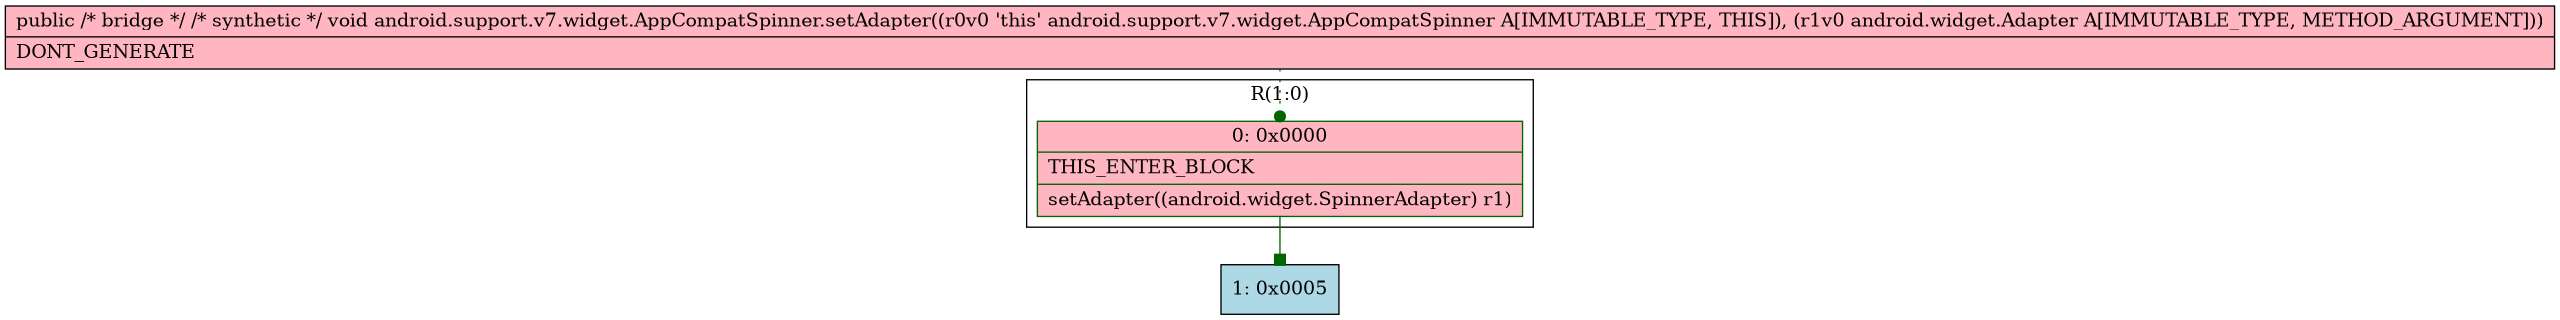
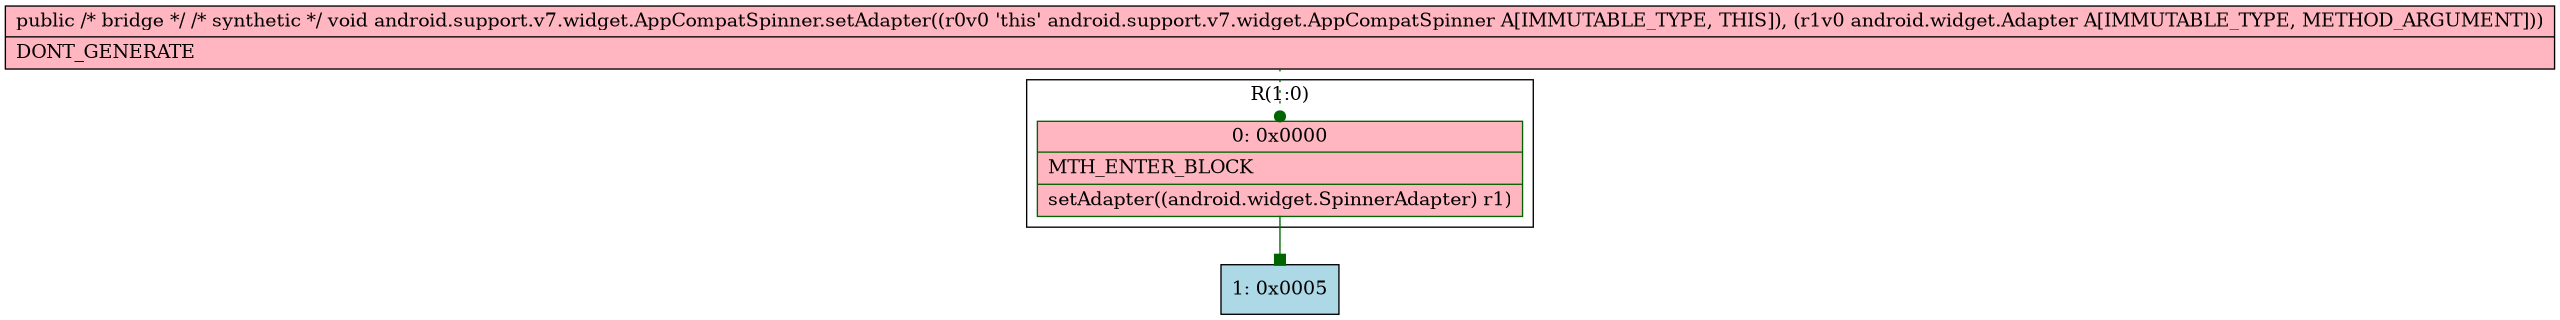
(1151, 168) -> (1151, 168)
